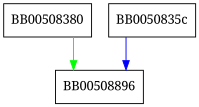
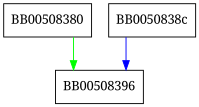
(152, 20) -> (152, 20)
(99, 87) -> (99, 87)
